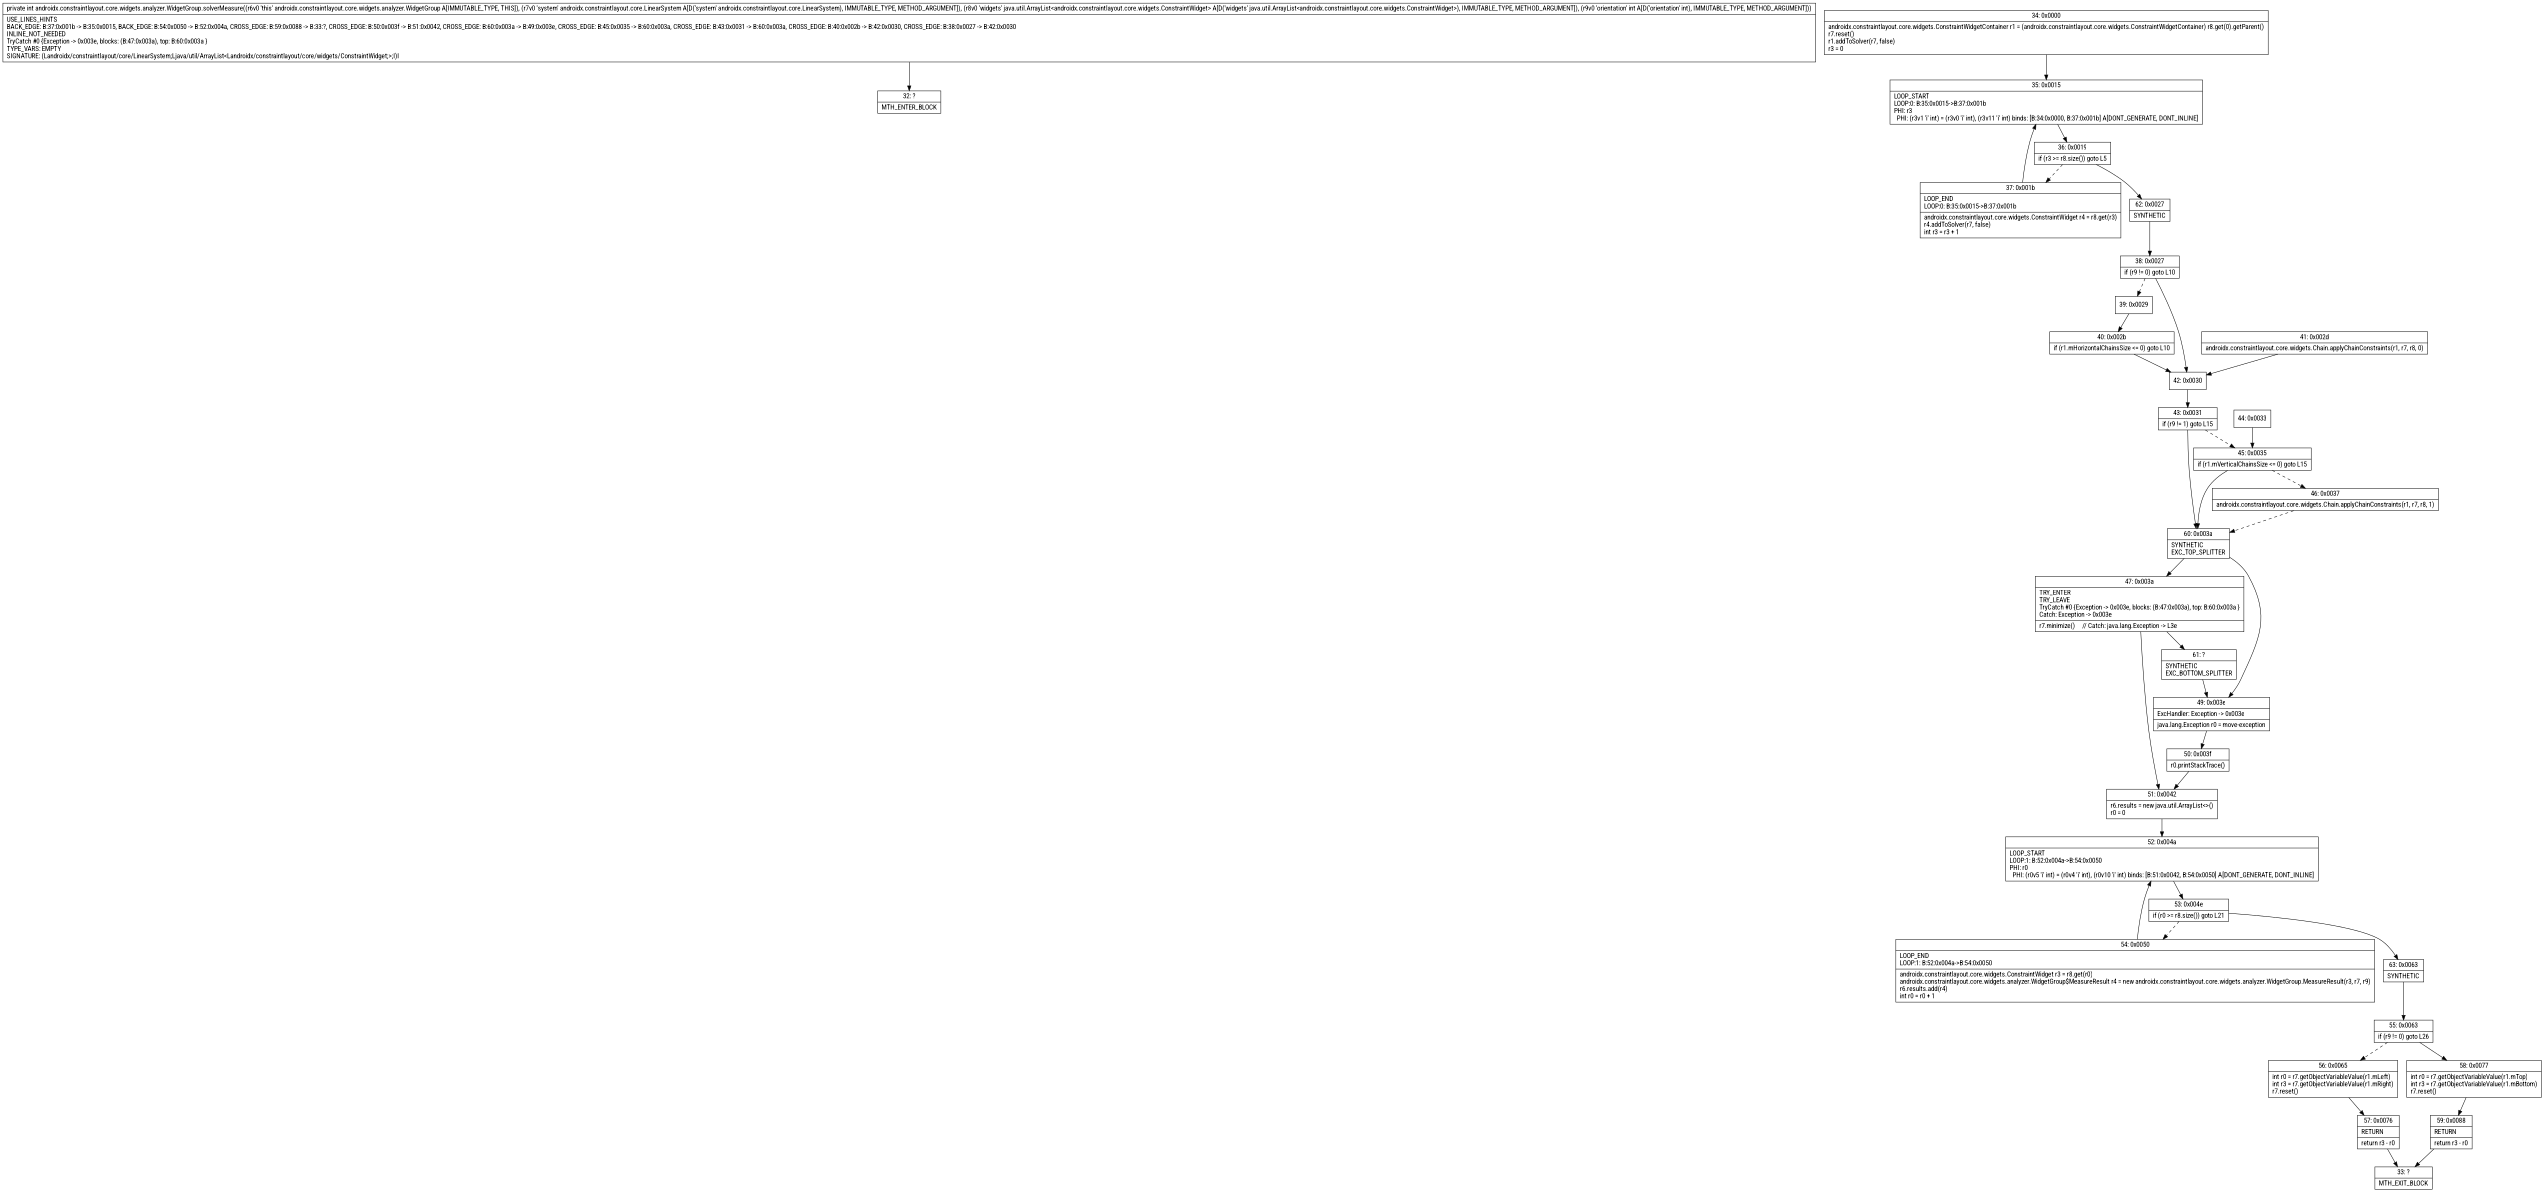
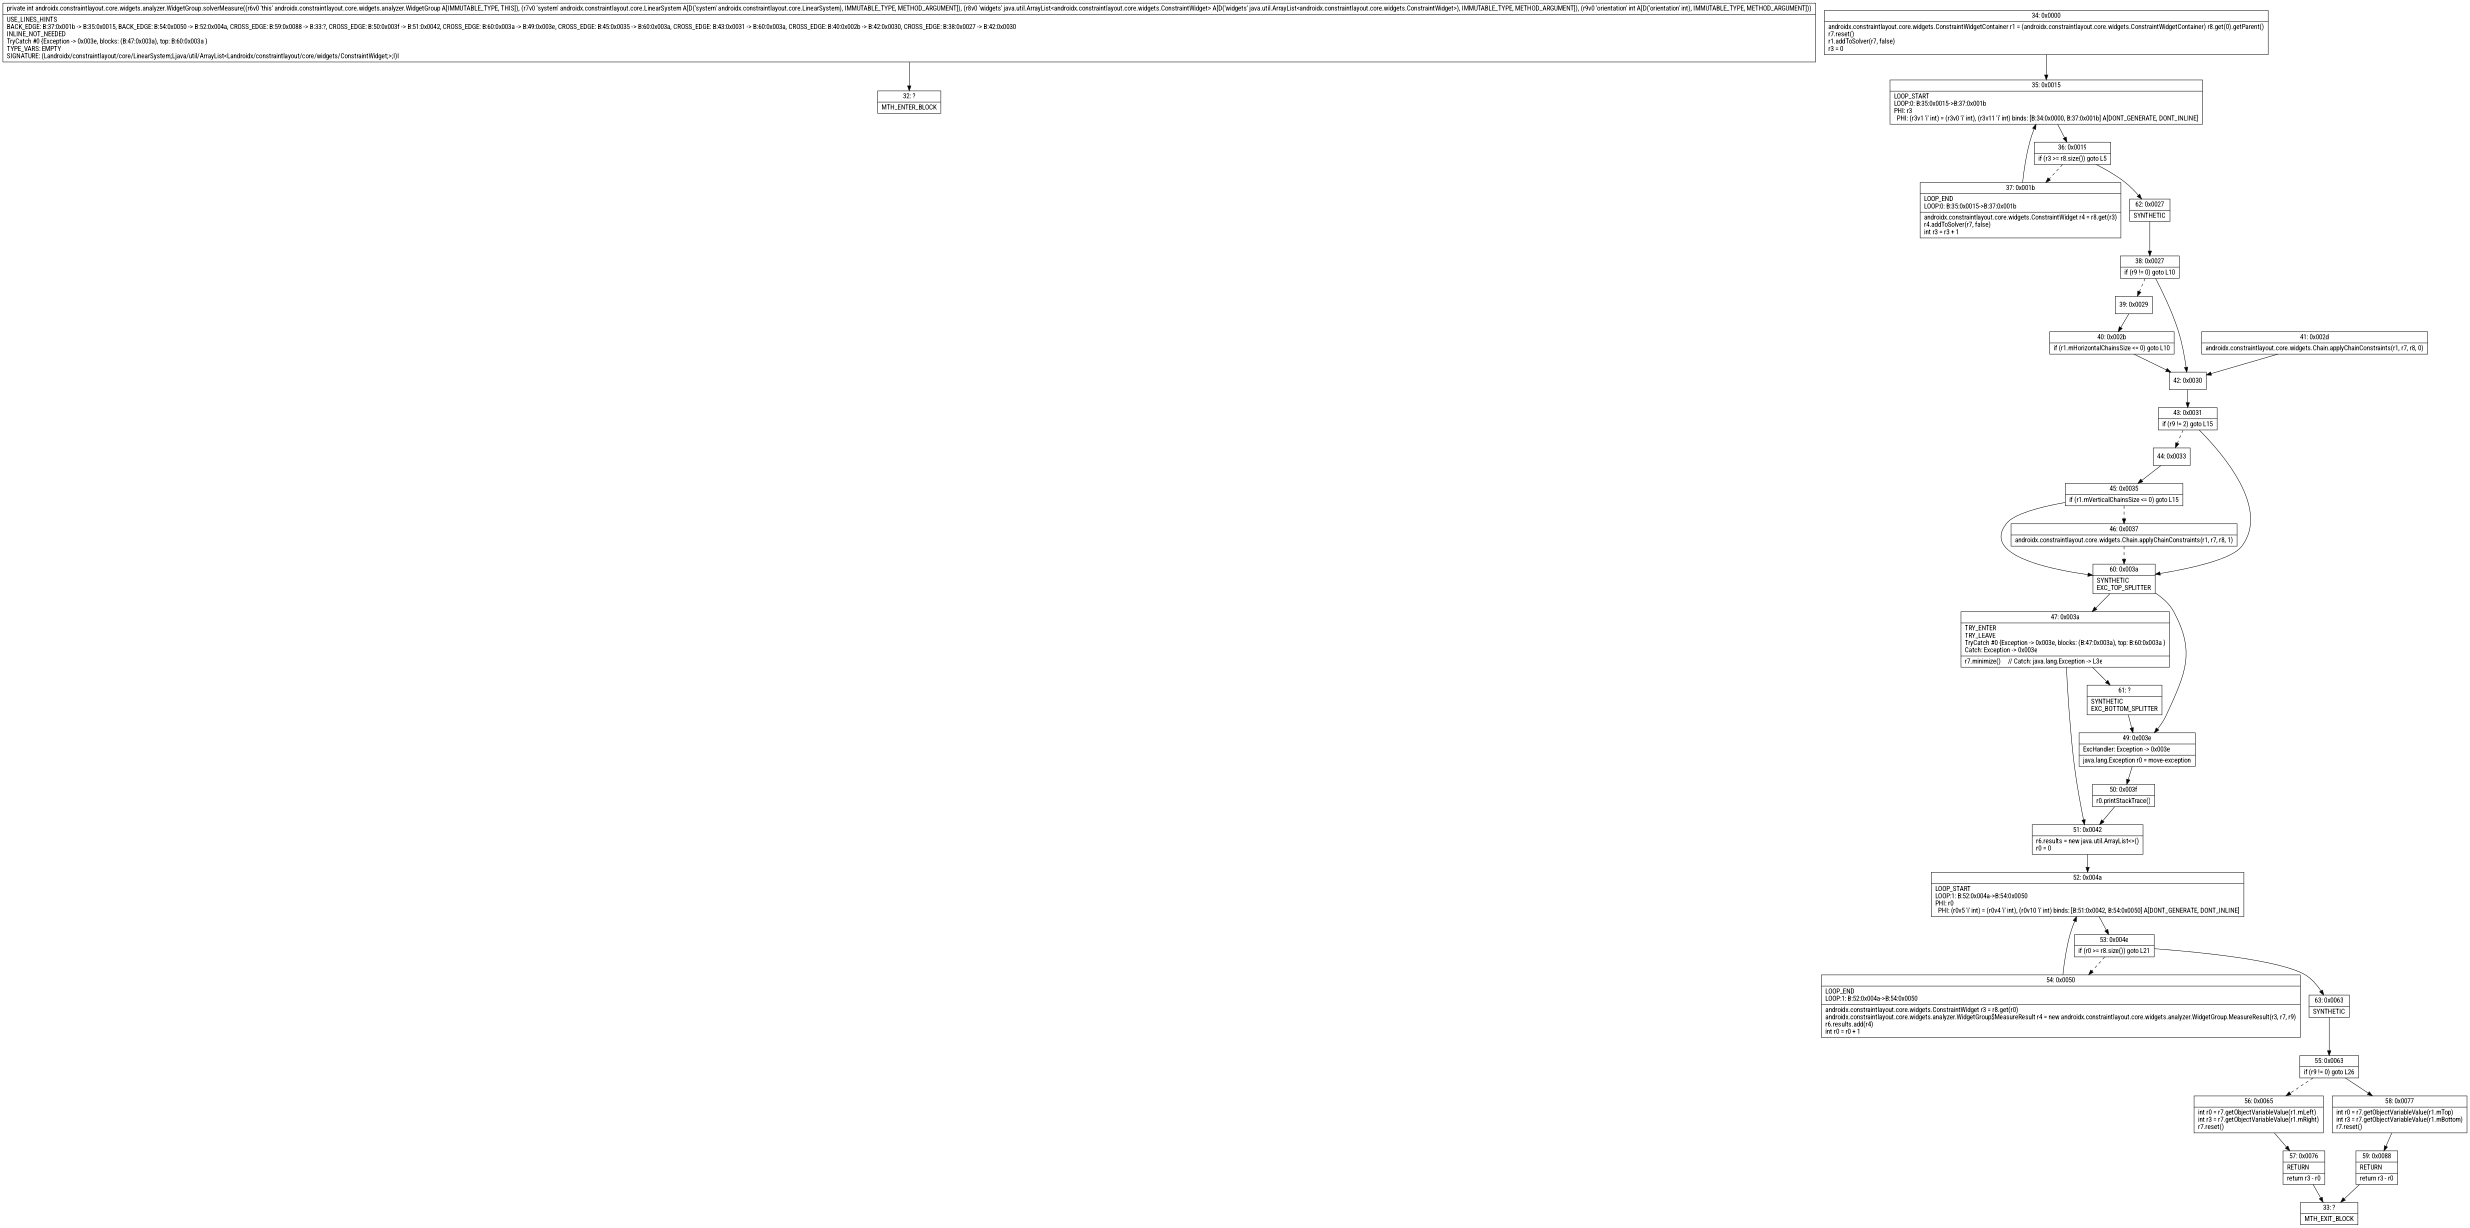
(2188, 424) -> (2188, 424)
(2218, 438) -> (2180, 437)
